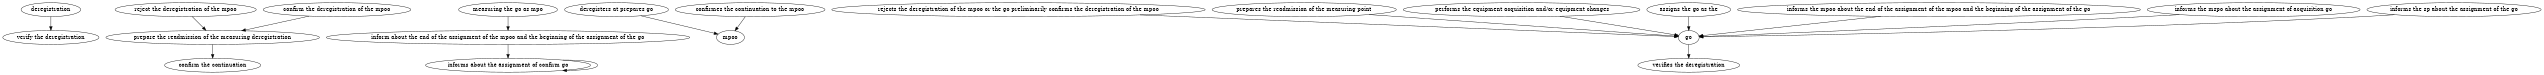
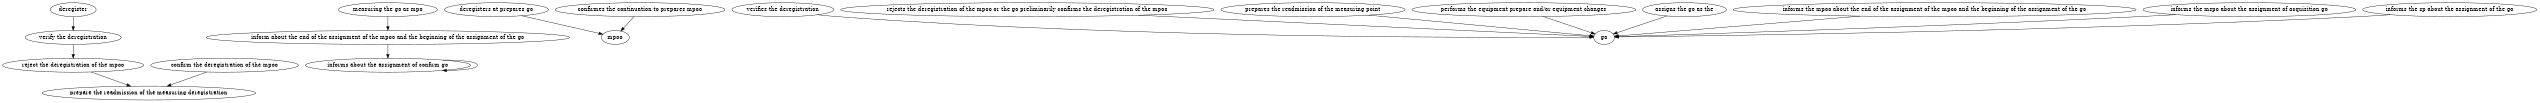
(51, 10) -> (73, 10)
(750, 10) -> (640, 10)
(1522, 10) -> (1524, 10)
none -> (73, 49)
(1689, 49) -> (1203, 33)
(213, 65) -> none
